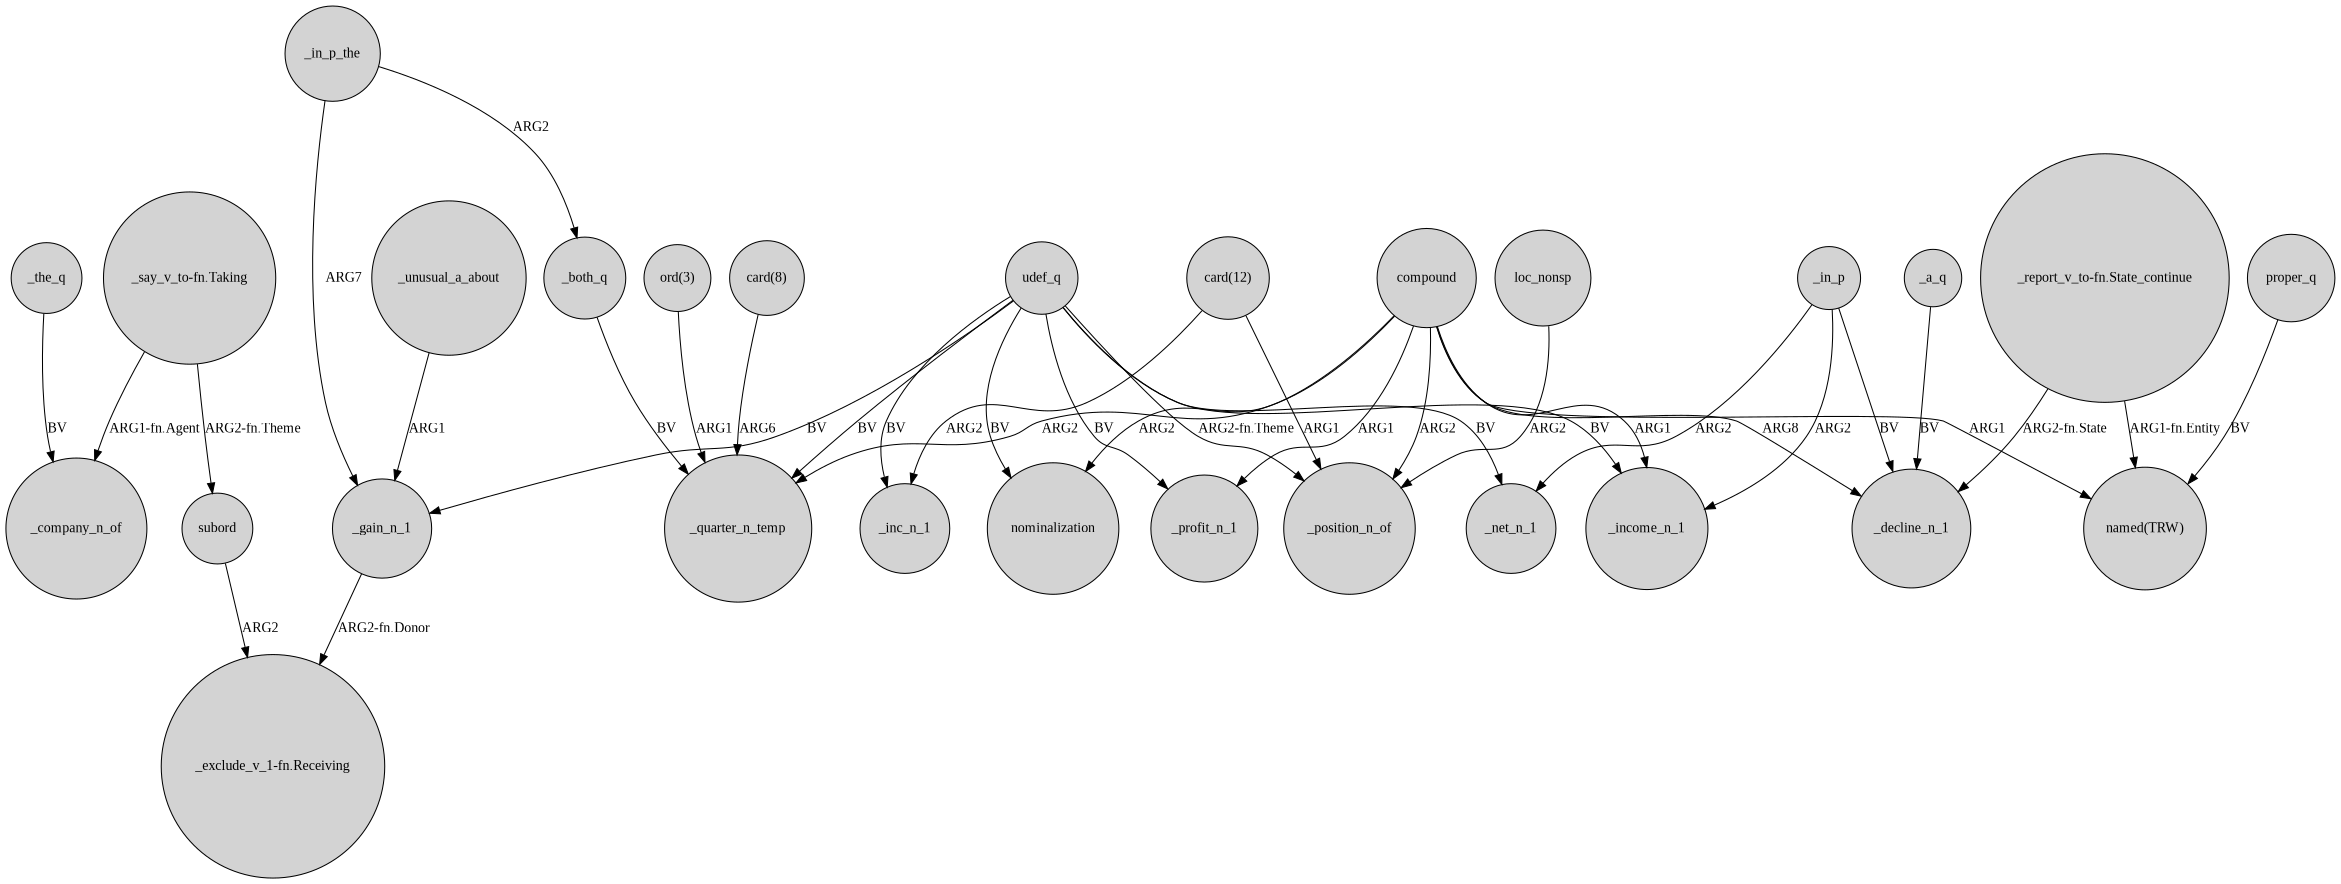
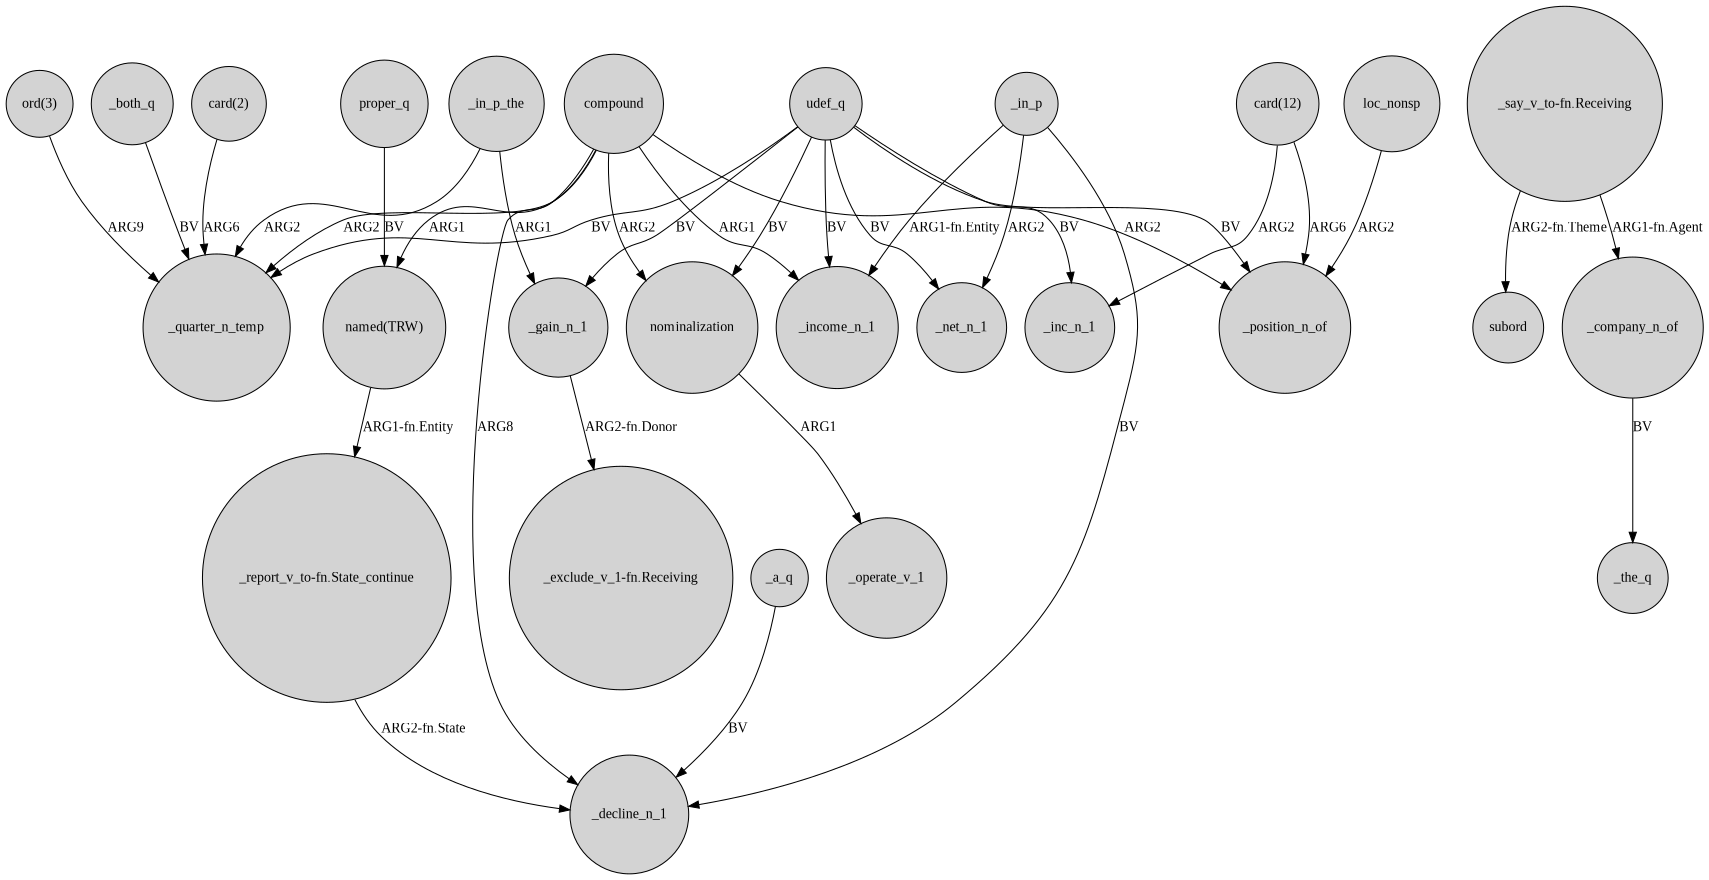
(499, 122) -> (352, 210)
(190, 278) -> (1565, 104)
(344, 278) -> (534, 228)
(449, 278) -> none
(767, 278) -> (229, 104)
(43, 383) -> (1633, 465)
(714, 429) -> (126, 228)
(1247, 429) -> (1231, 228)
(1322, 429) -> (1328, 228)
(1833, 429) -> (955, 228)
(2129, 429) -> (364, 417)
(1204, 529) -> none
none -> (887, 578)
(235, 605) -> none
